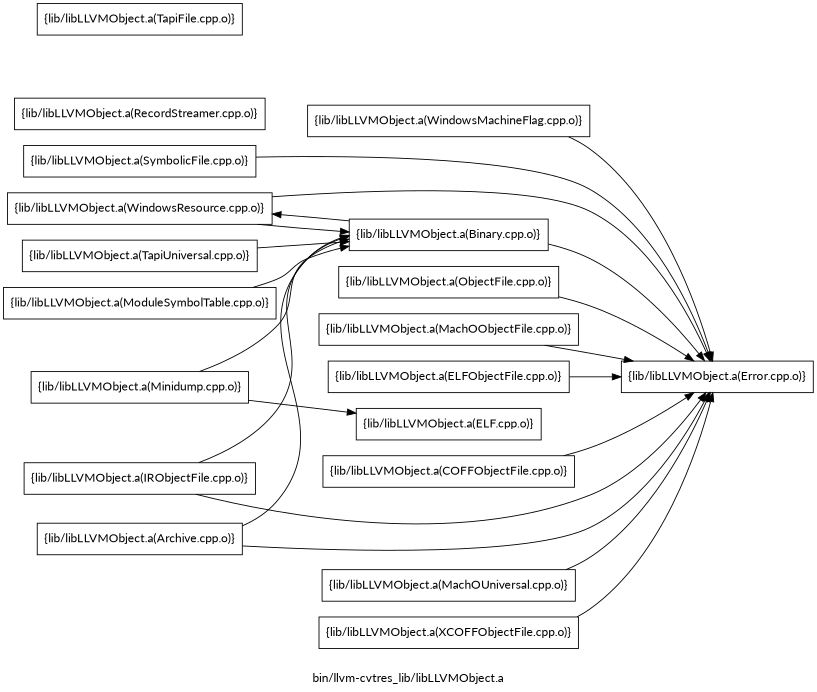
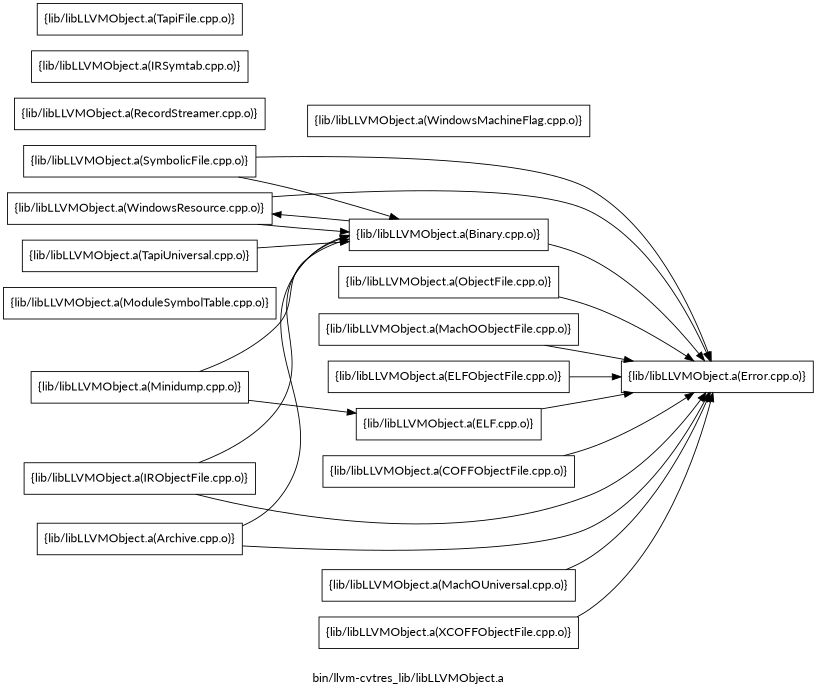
none -> (140, 67)
(659, 231) -> (583, 402)
(292, 269) -> (330, 199)
